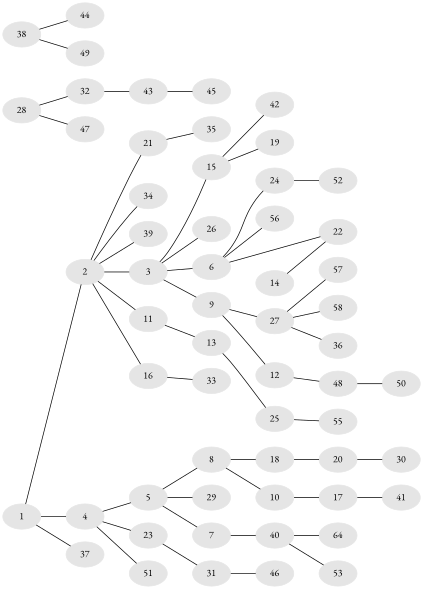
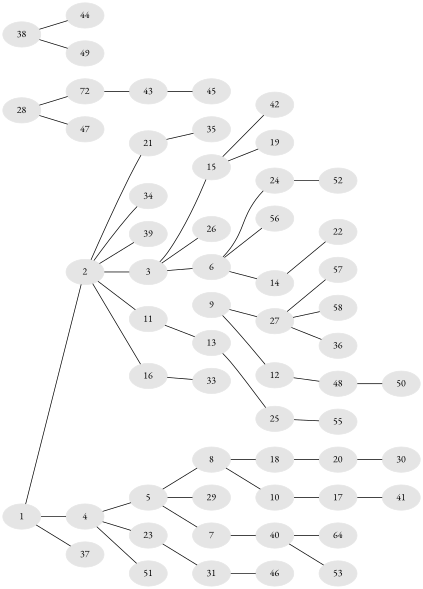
(85, 91) -> (85, 91)
(275, 249) -> (243, 275)
(180, 289) -> none
